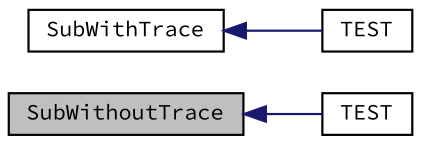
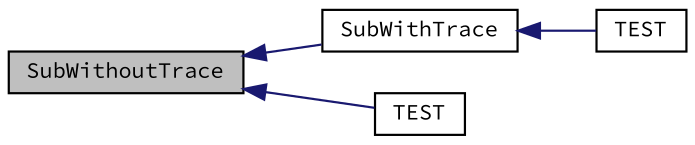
none -> (294, 49)
